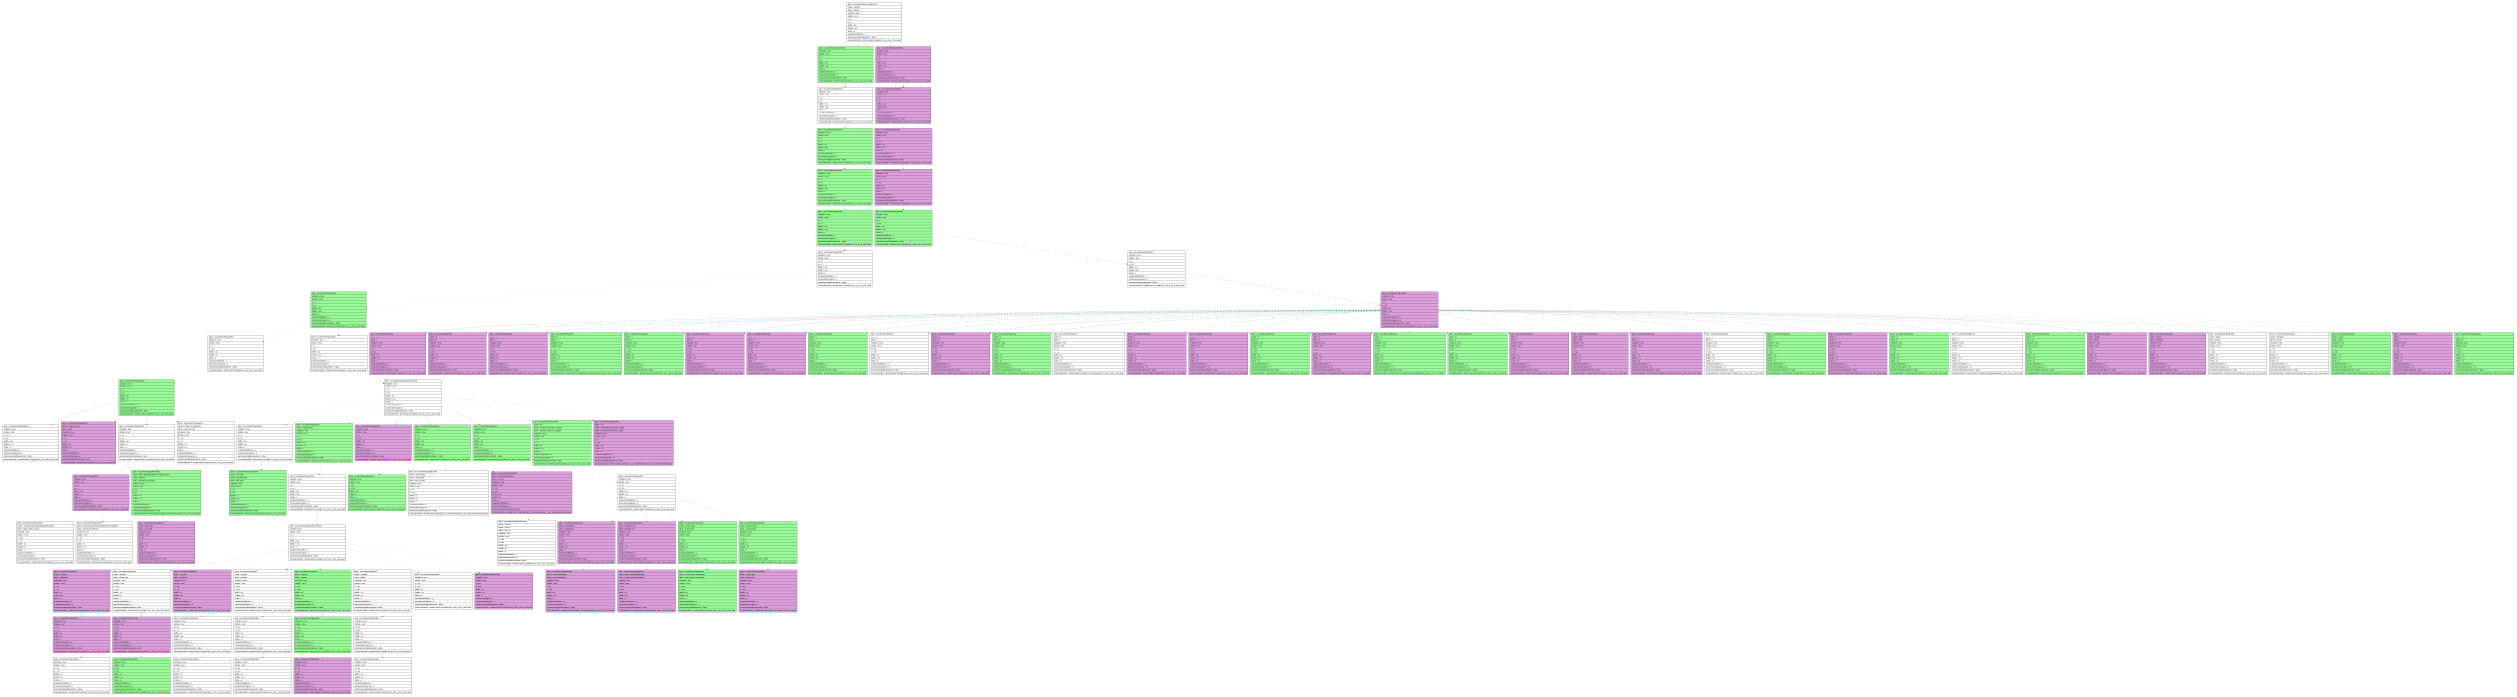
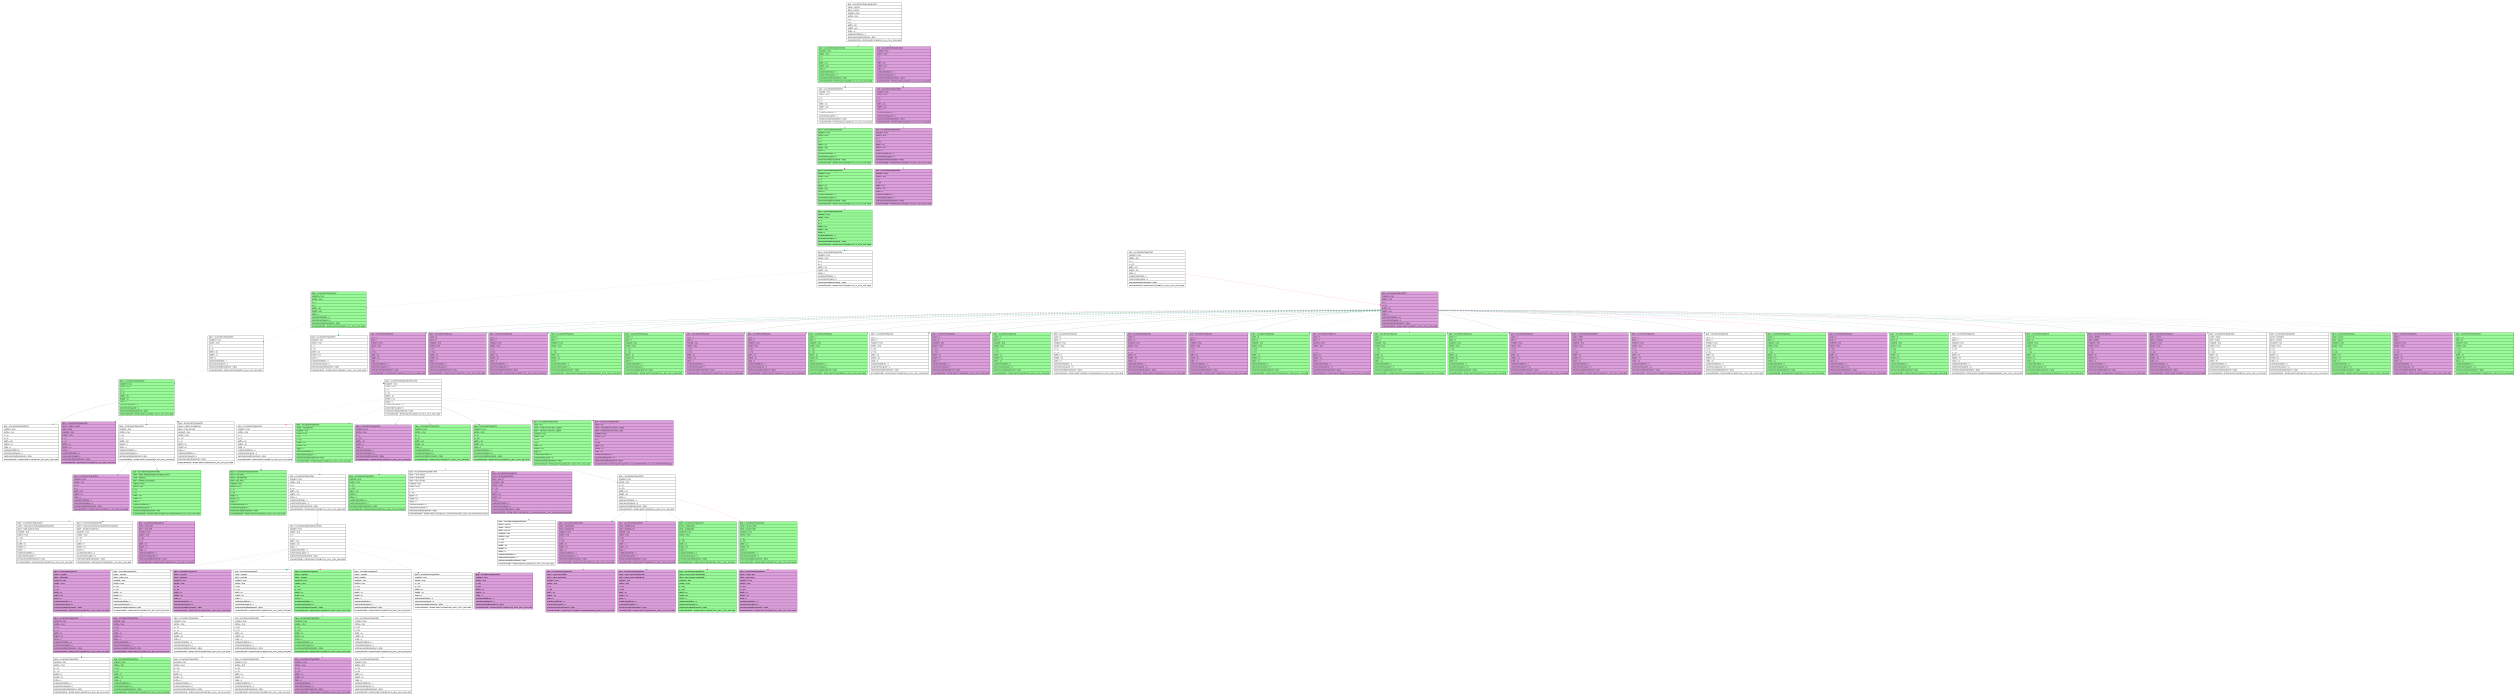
(903, 228) -> none
